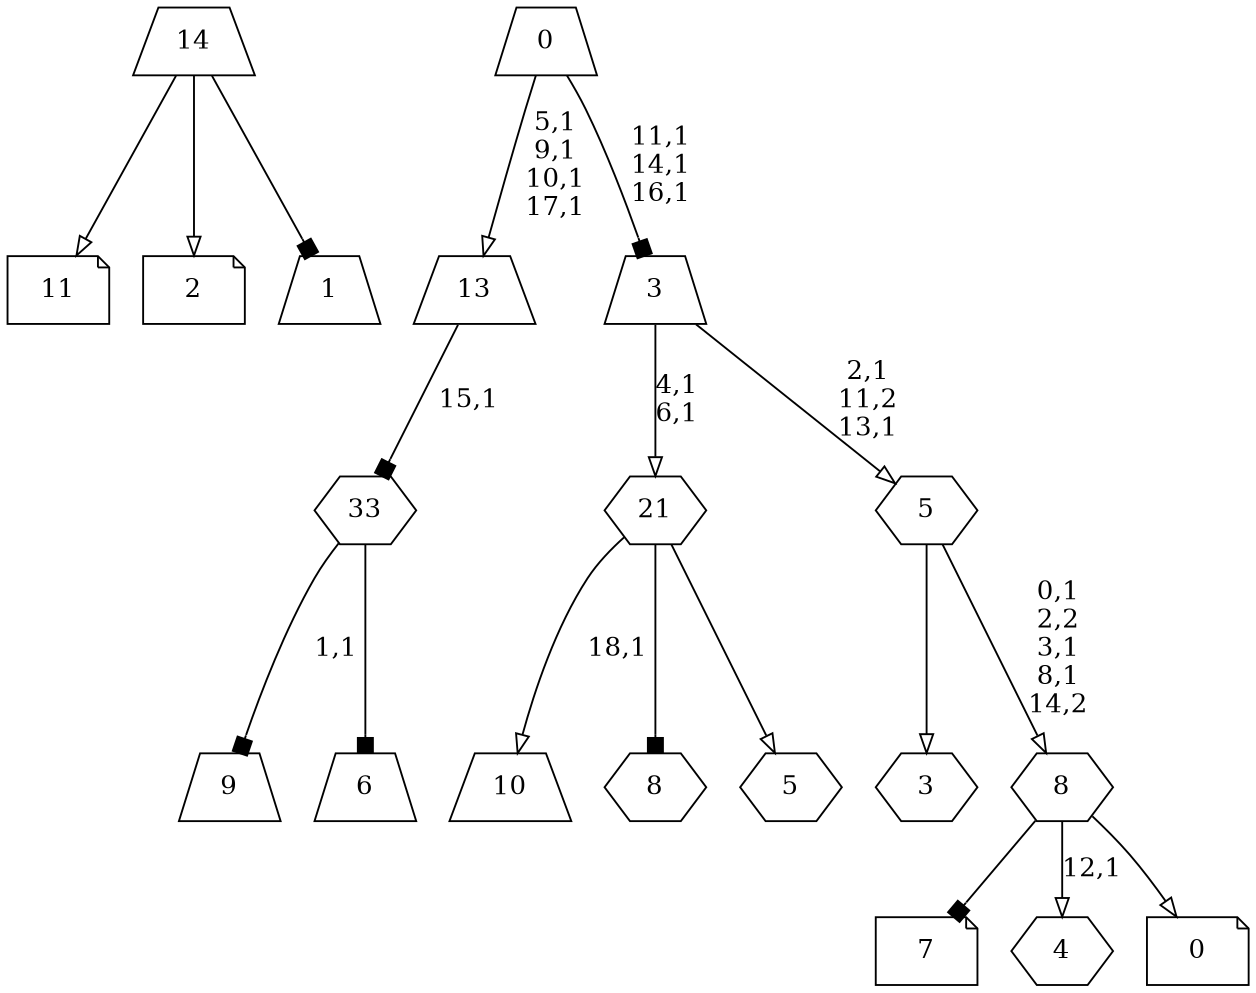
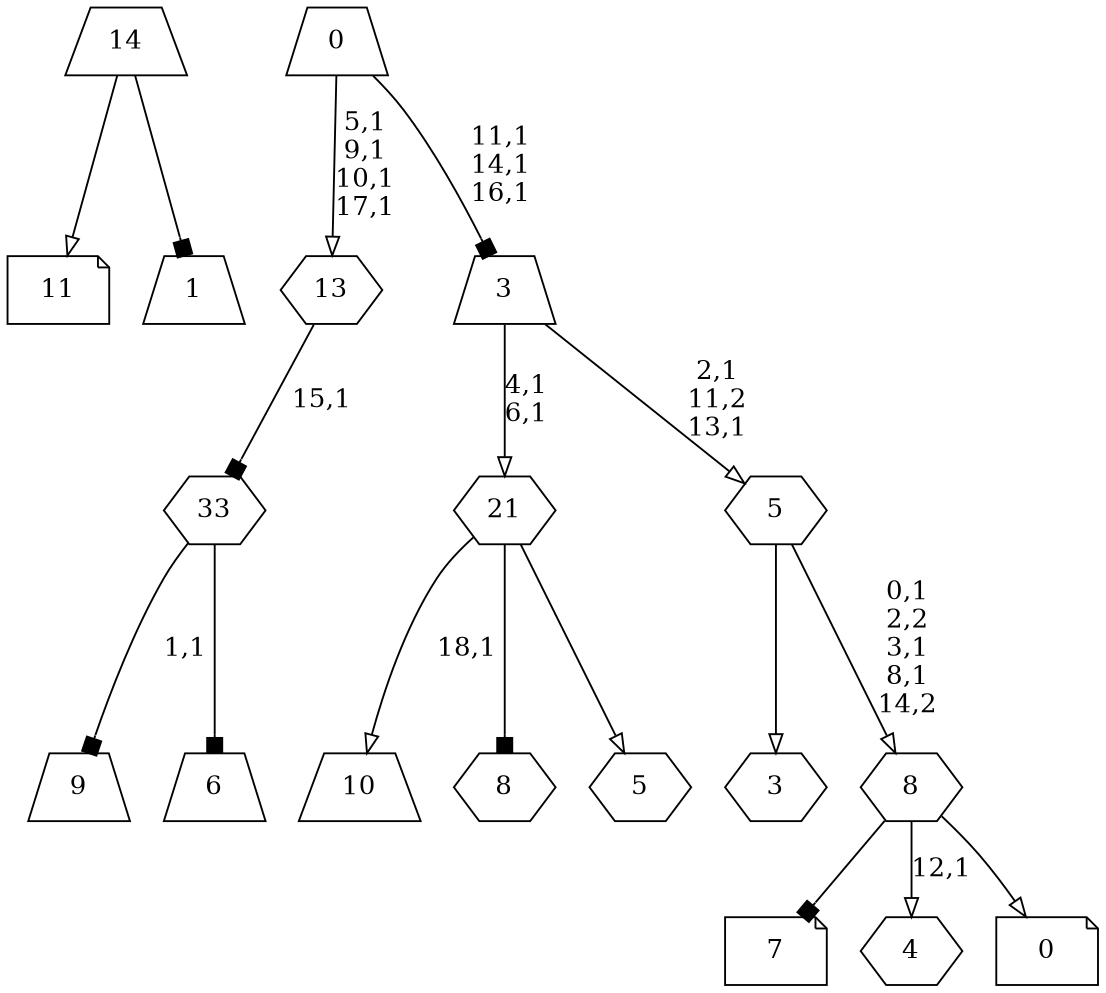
(194, 290) -> none
(475, 290) -> (331, 290)
